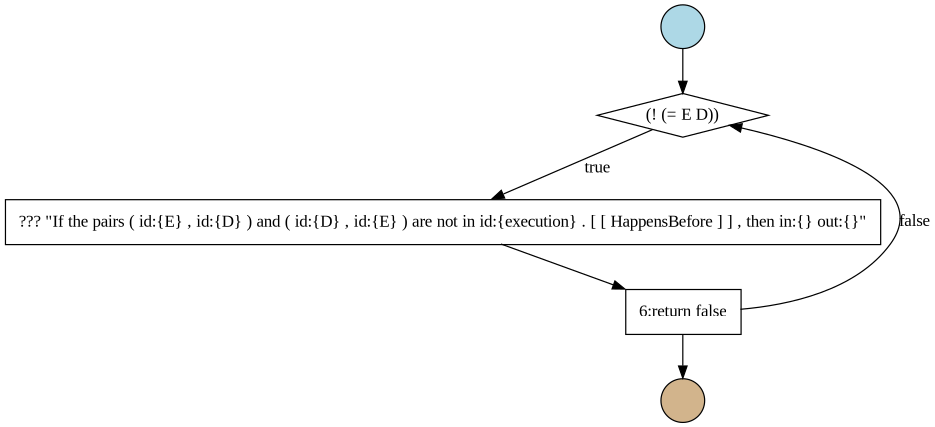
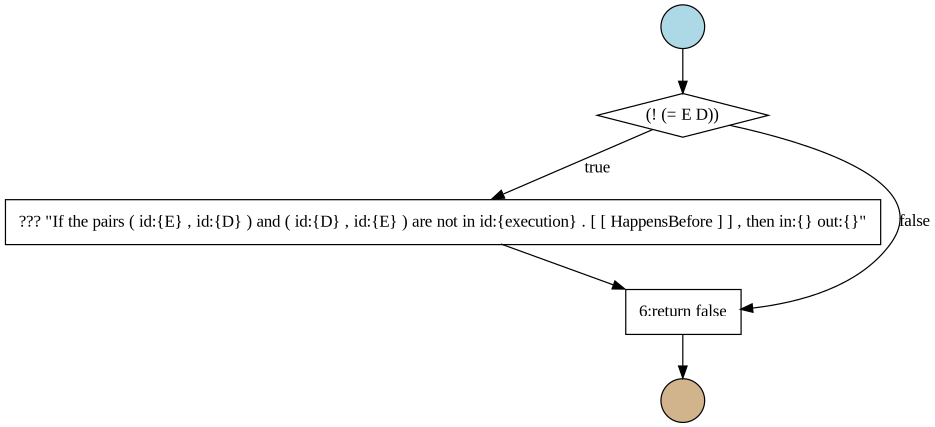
(900, 221) -> (897, 208)
